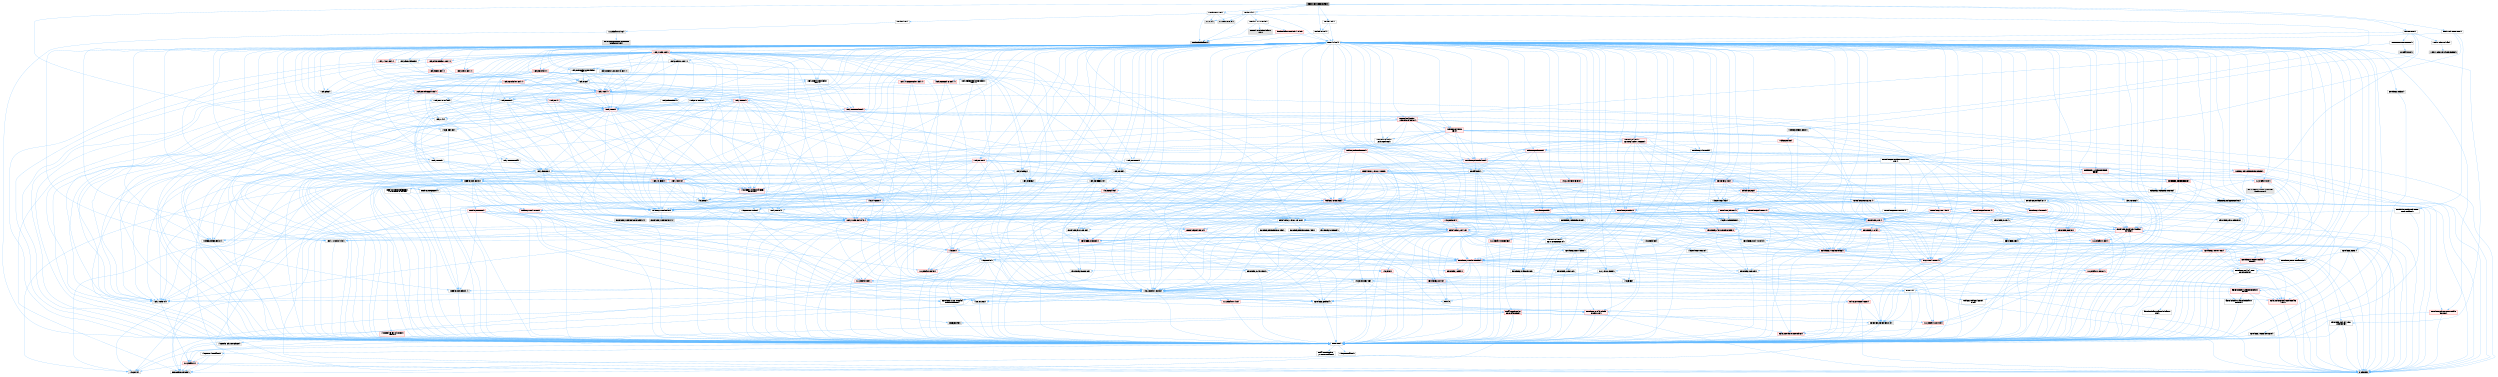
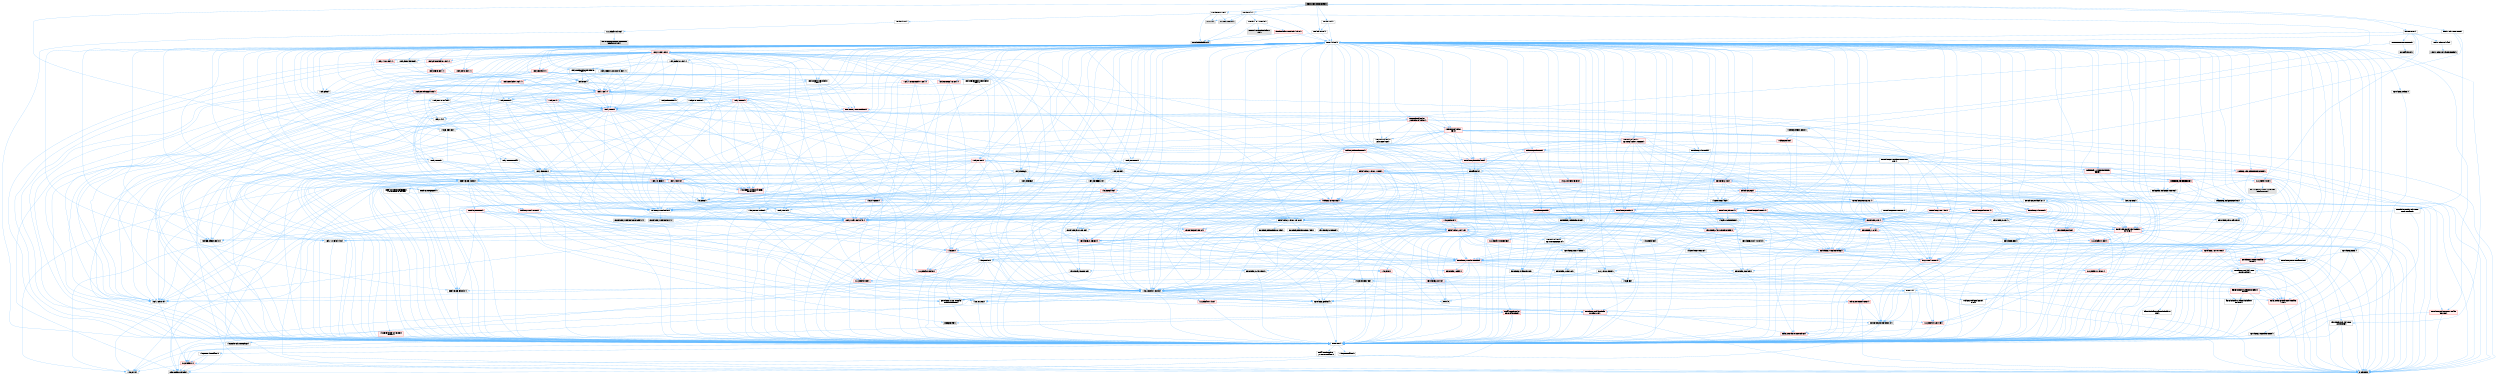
(854, 110) -> (856, 110)
